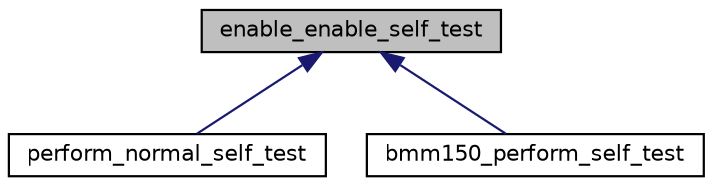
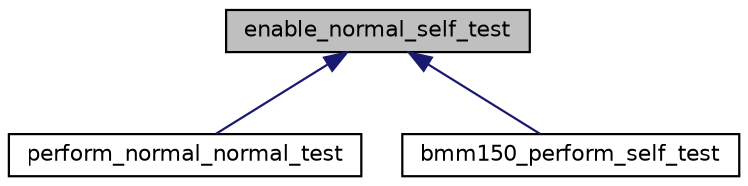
(351, 31) -> (378, 31)
(167, 155) -> (185, 155)
